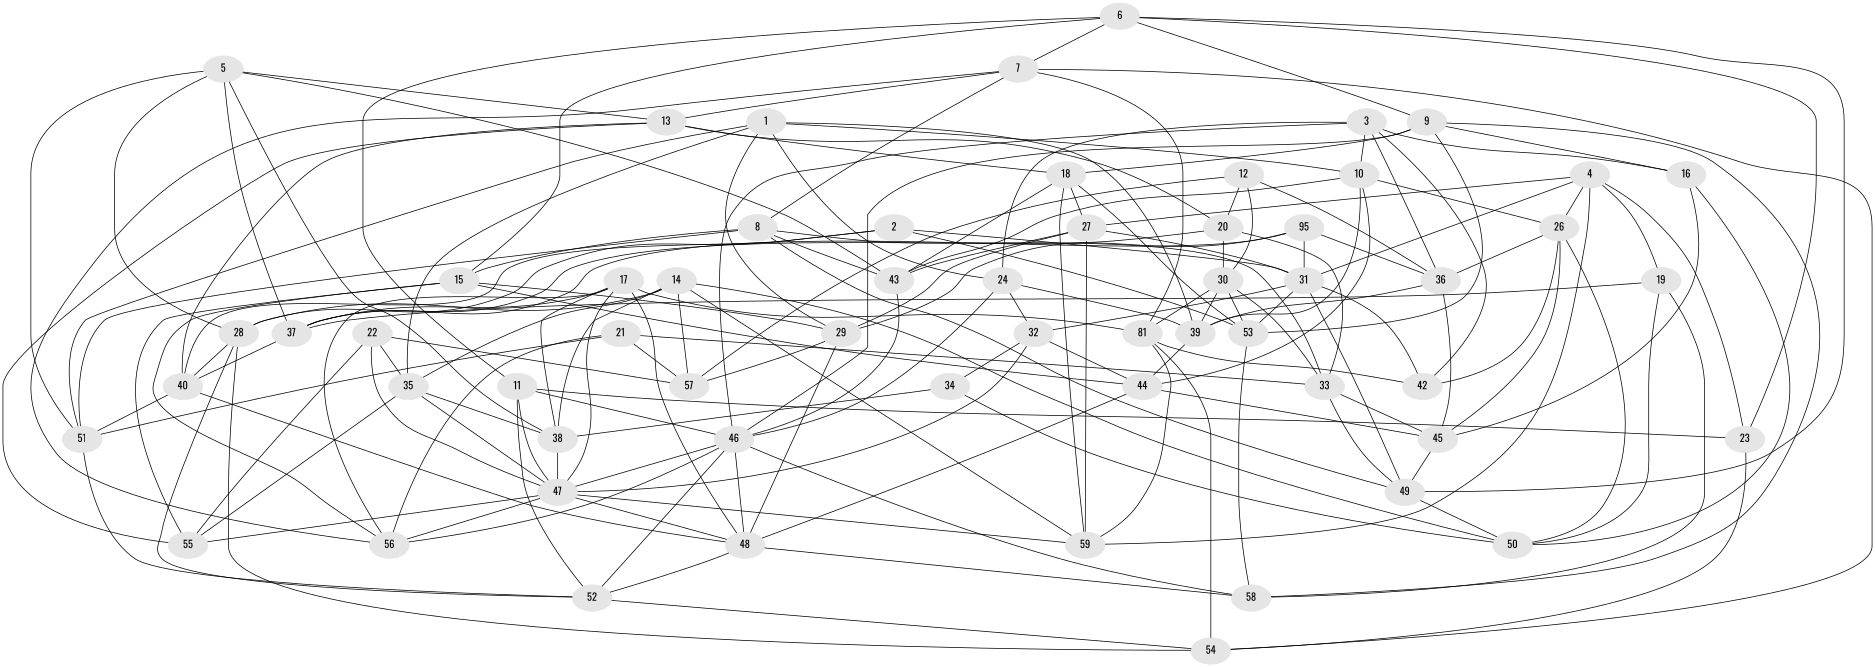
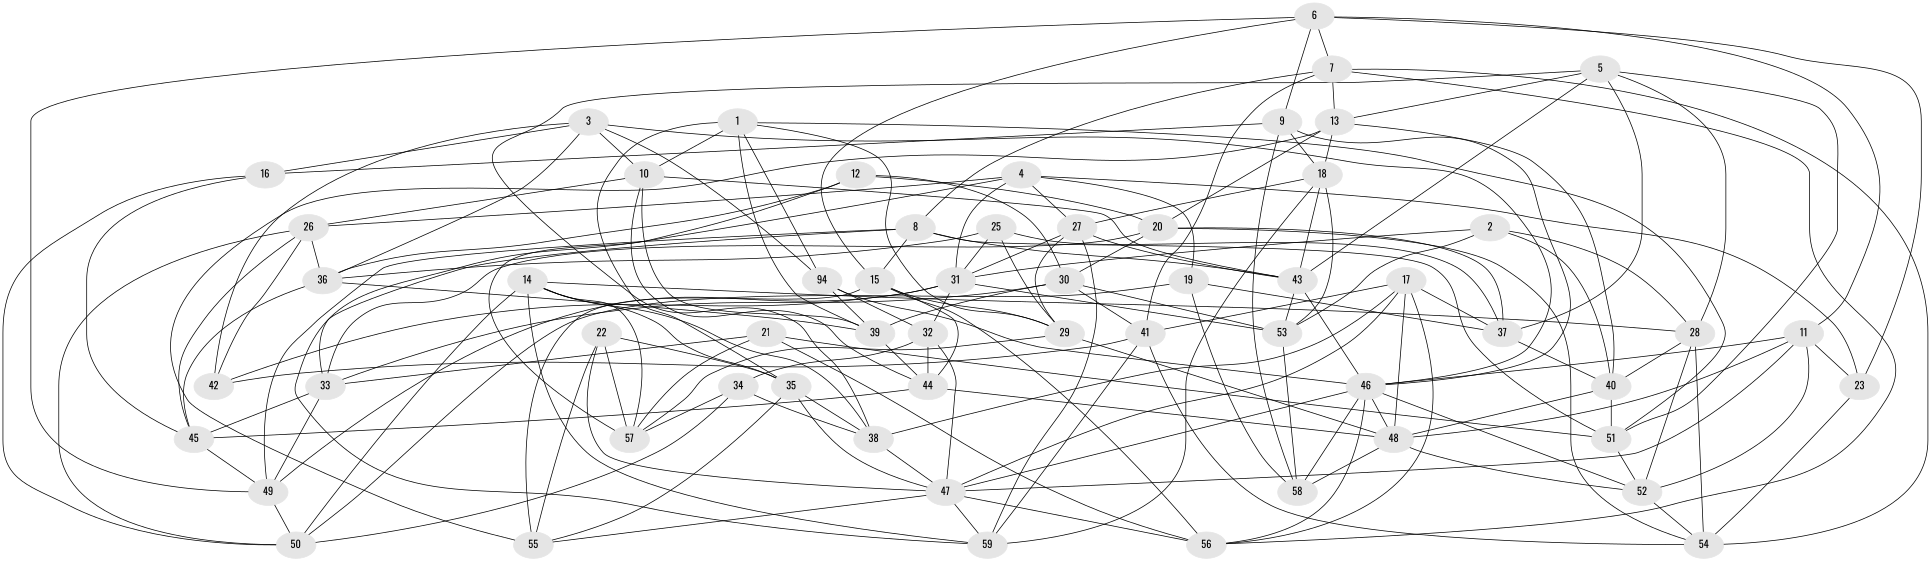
(1304, 228) -> (996, 228)
none -> (1515, 276)
(1003, 281) -> (822, 281)
(1455, 303) -> (1288, 314)
(1142, 334) -> (1145, 334)
none -> (678, 416)
(651, 519) -> (1606, 408)
